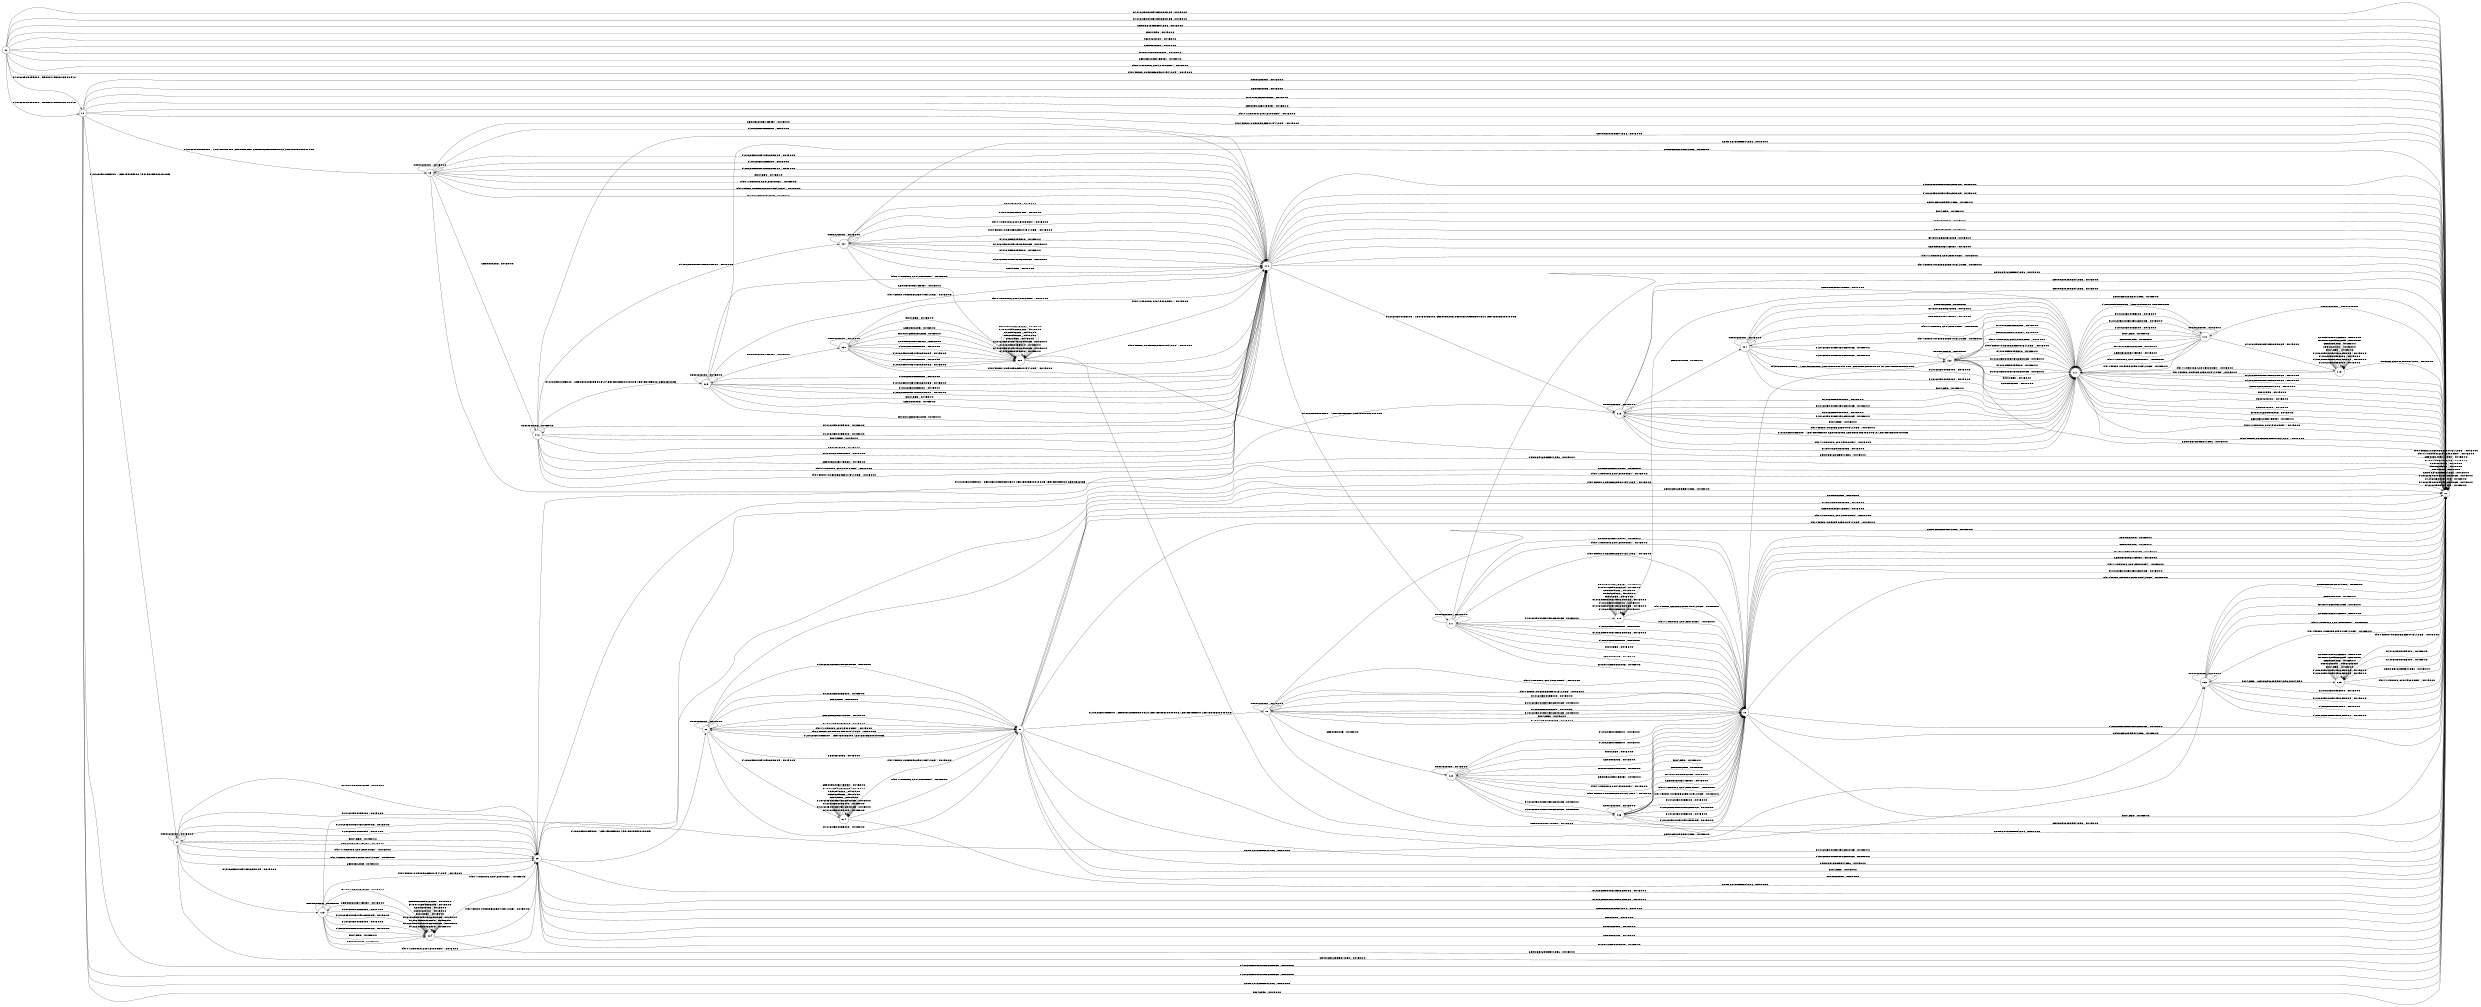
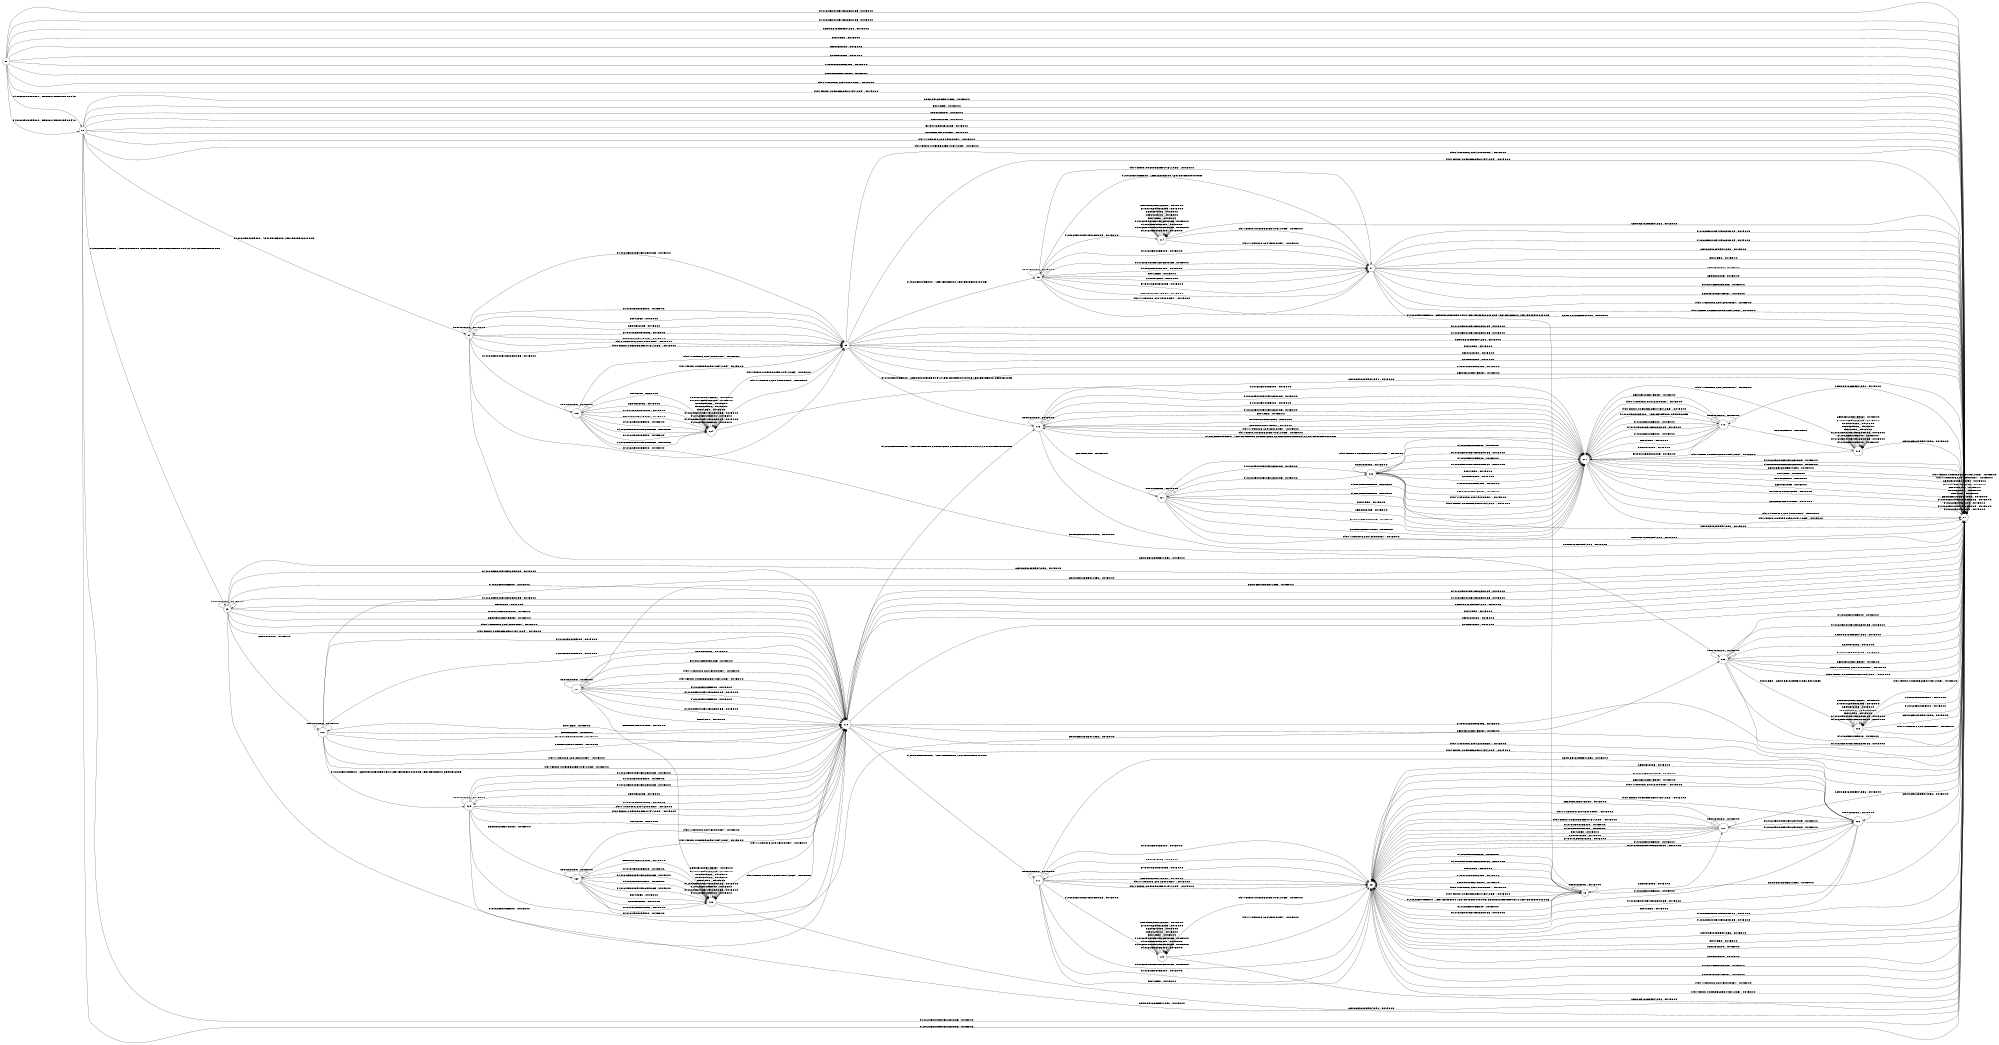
(2076, 280) -> (1585, 544)
(654, 295) -> none
(2340, 306) -> (1858, 386)
(2272, 344) -> (1791, 430)
(2407, 361) -> (1926, 441)
(1755, 474) -> (1476, 904)
(1495, 837) -> (1098, 738)
